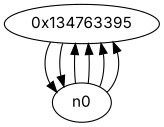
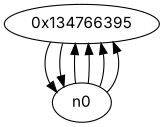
(82, 24) -> (82, 24)
